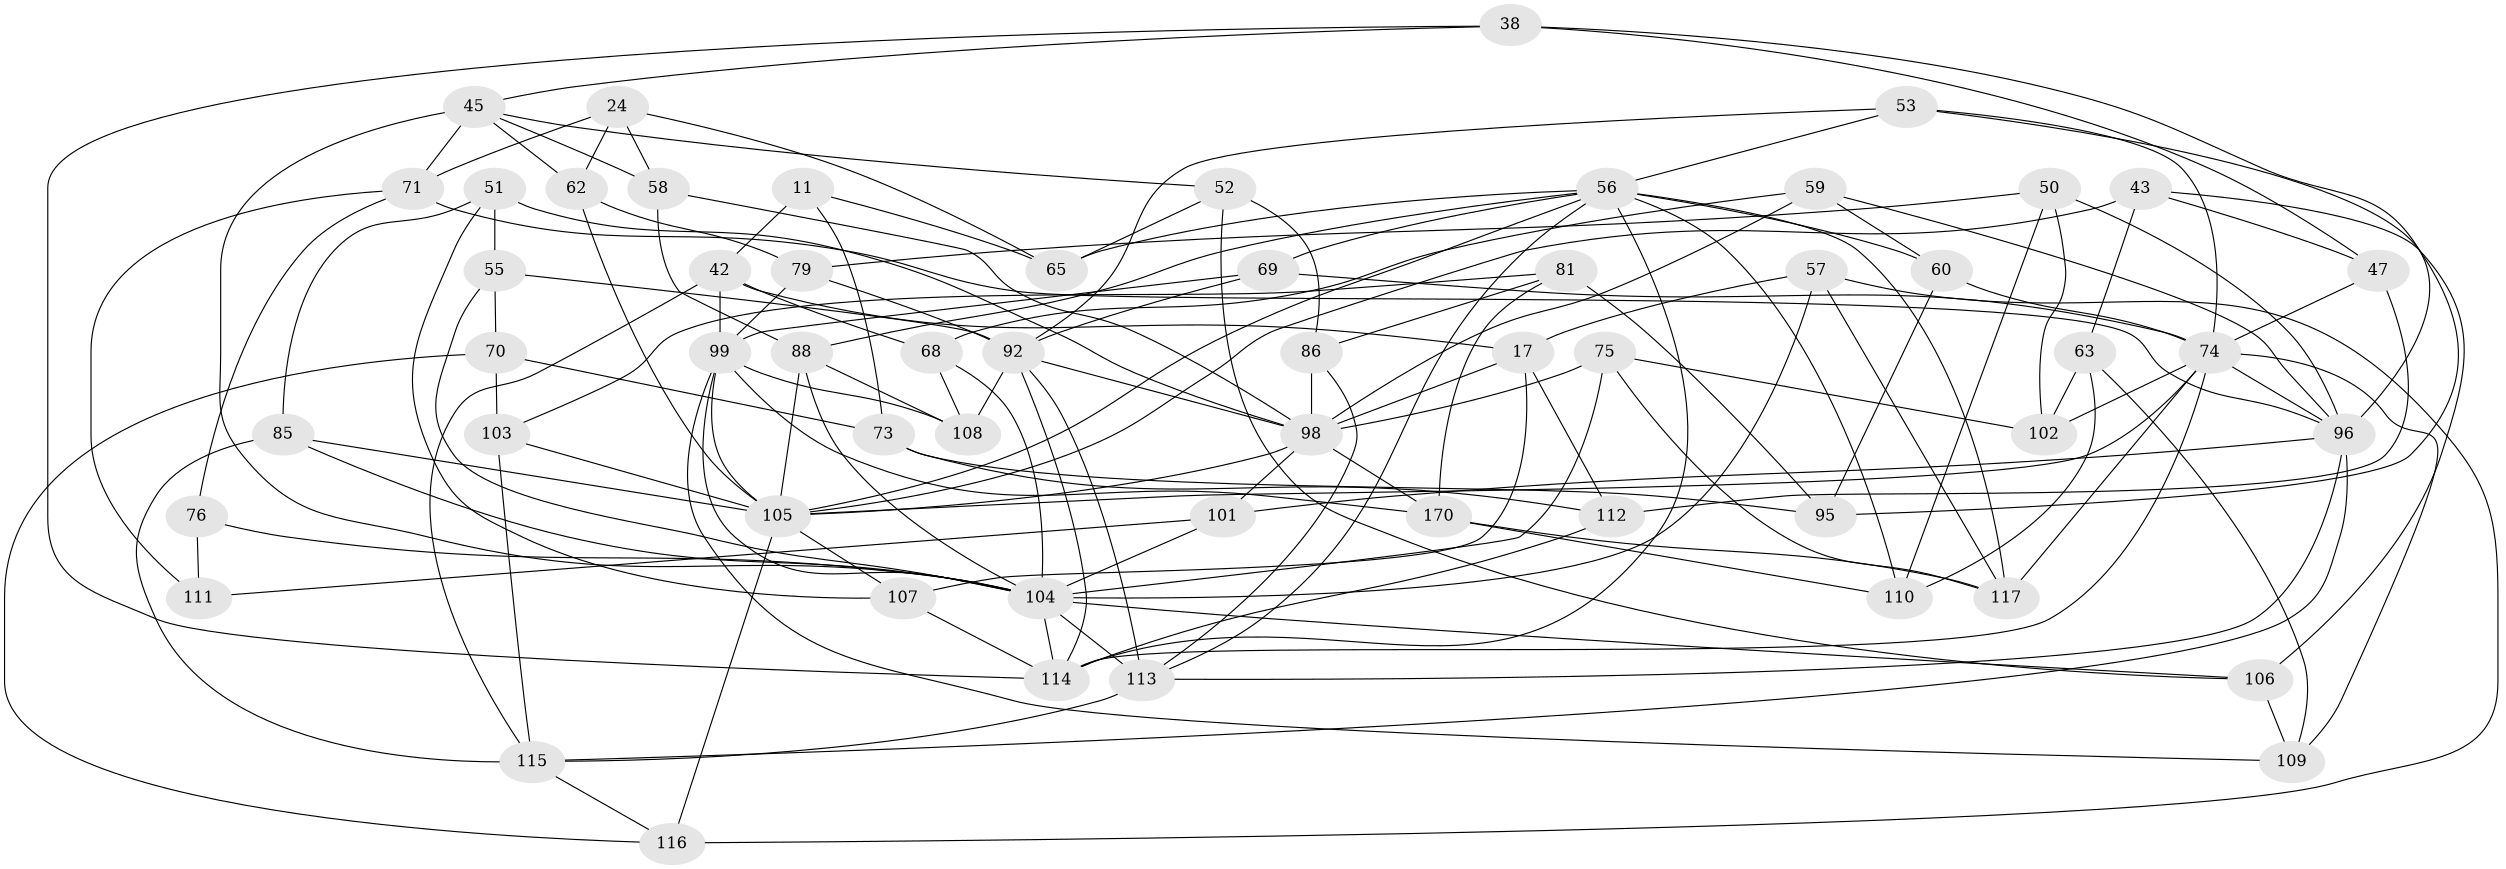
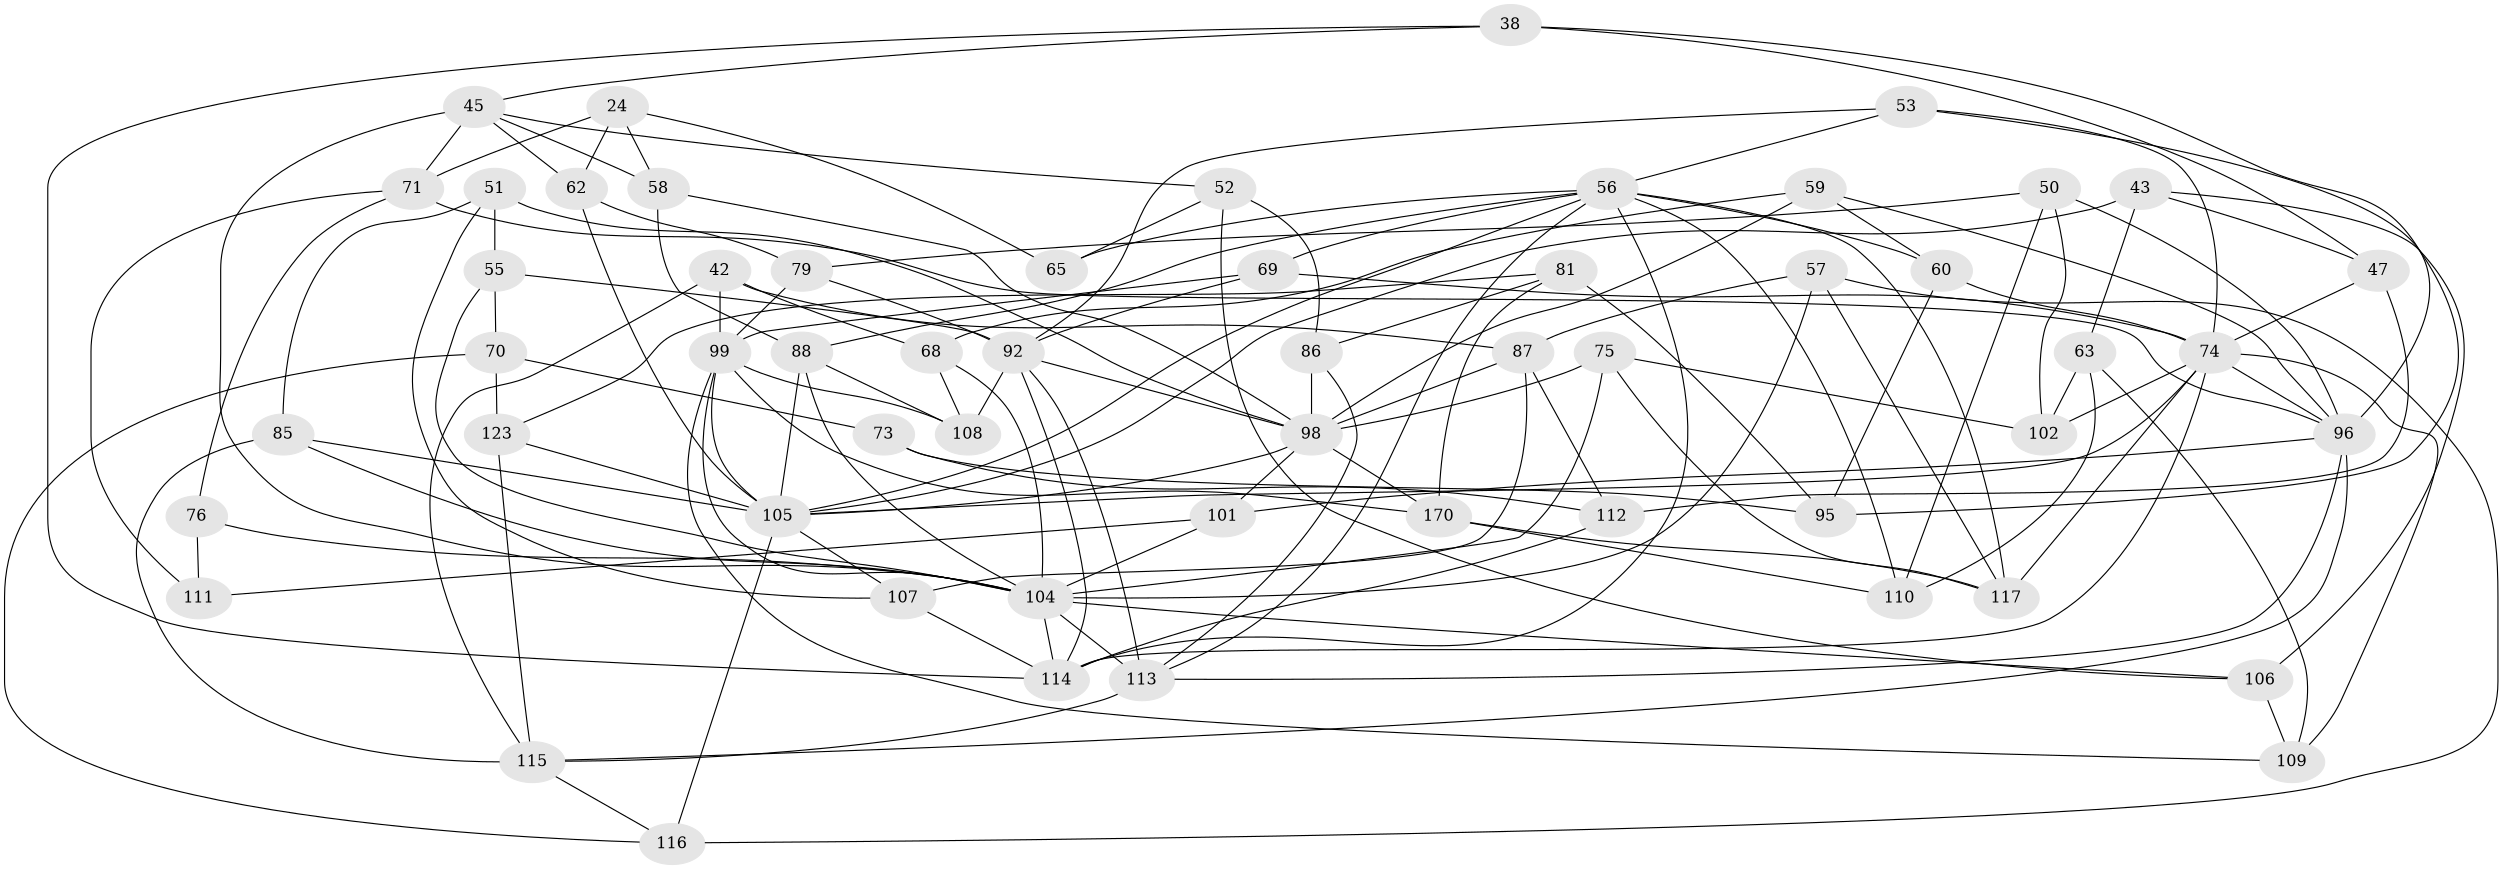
(803, 189) -> none
(1523, 353) -> (1523, 353)
(497, 435) -> (497, 435)
